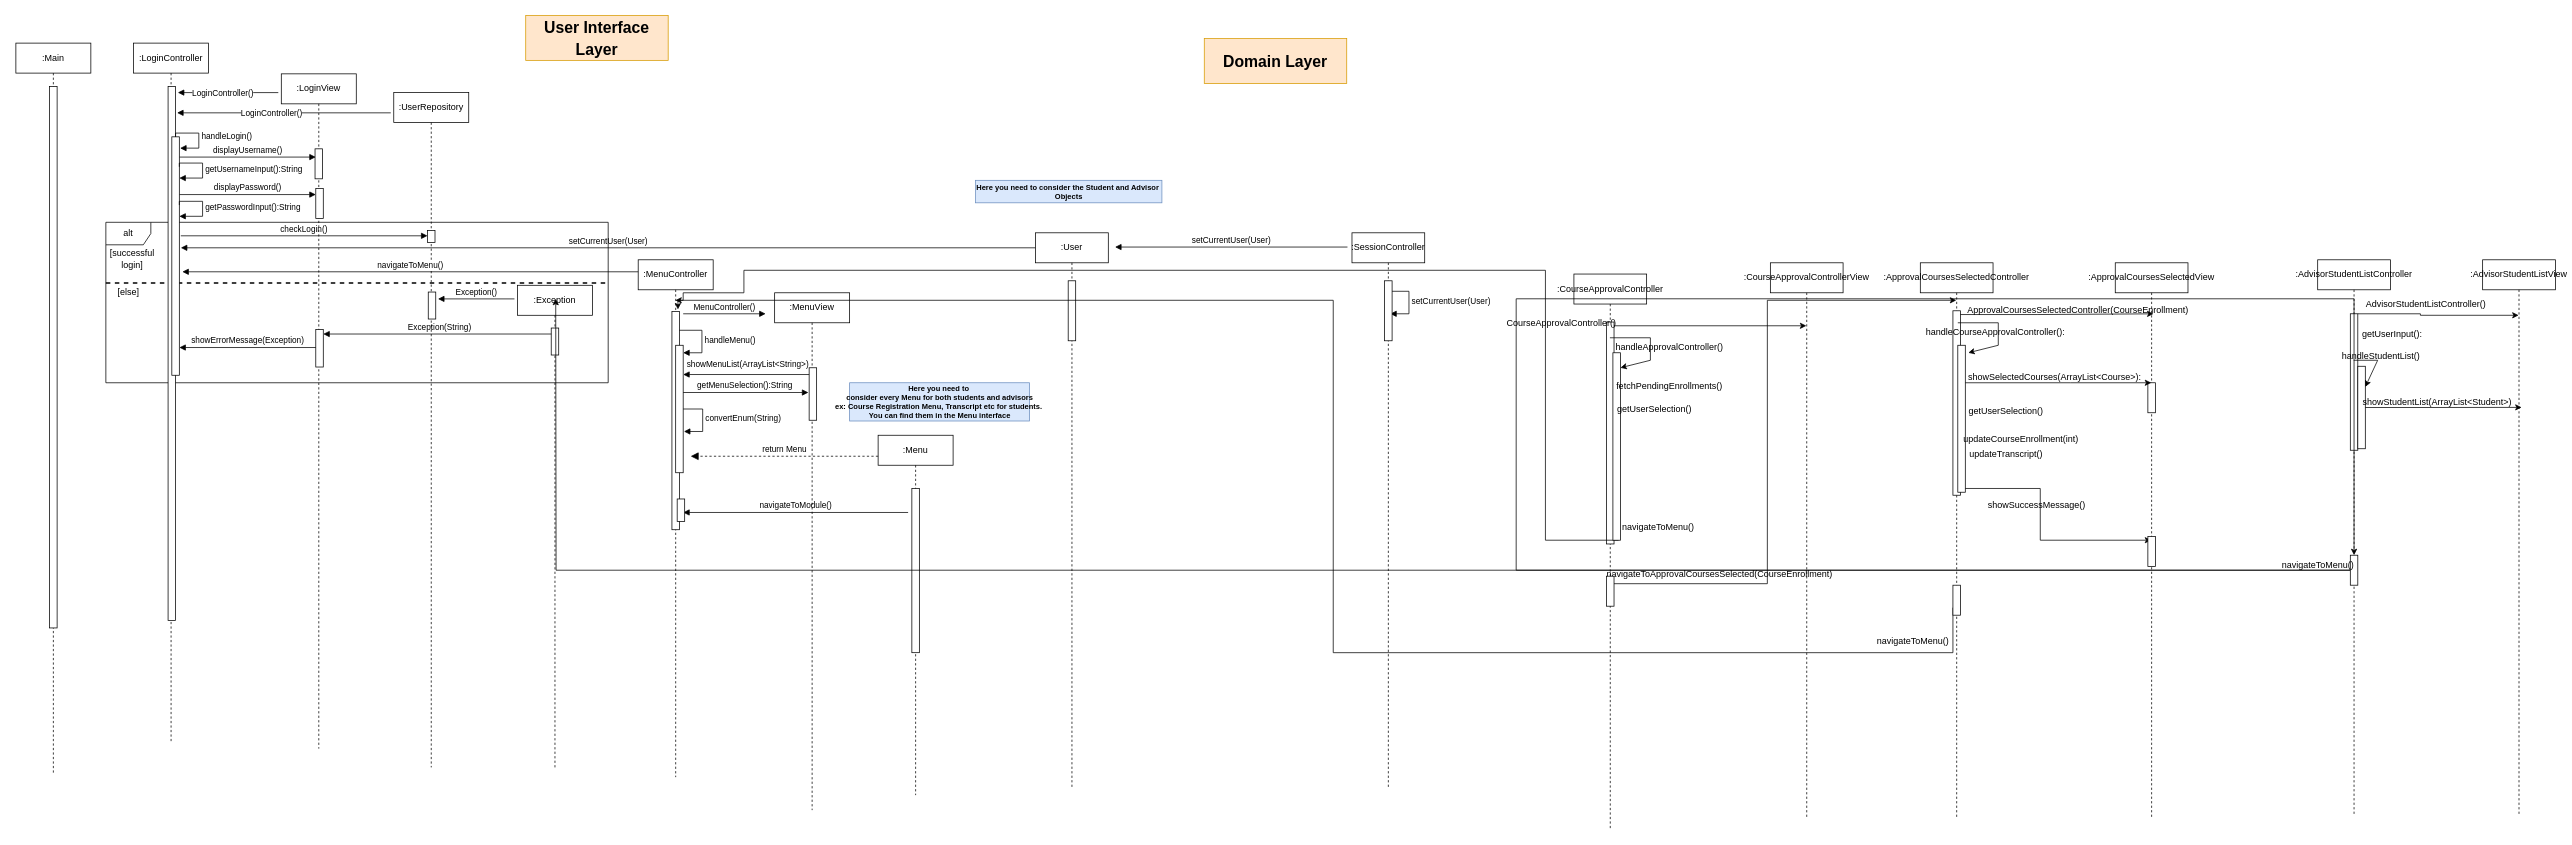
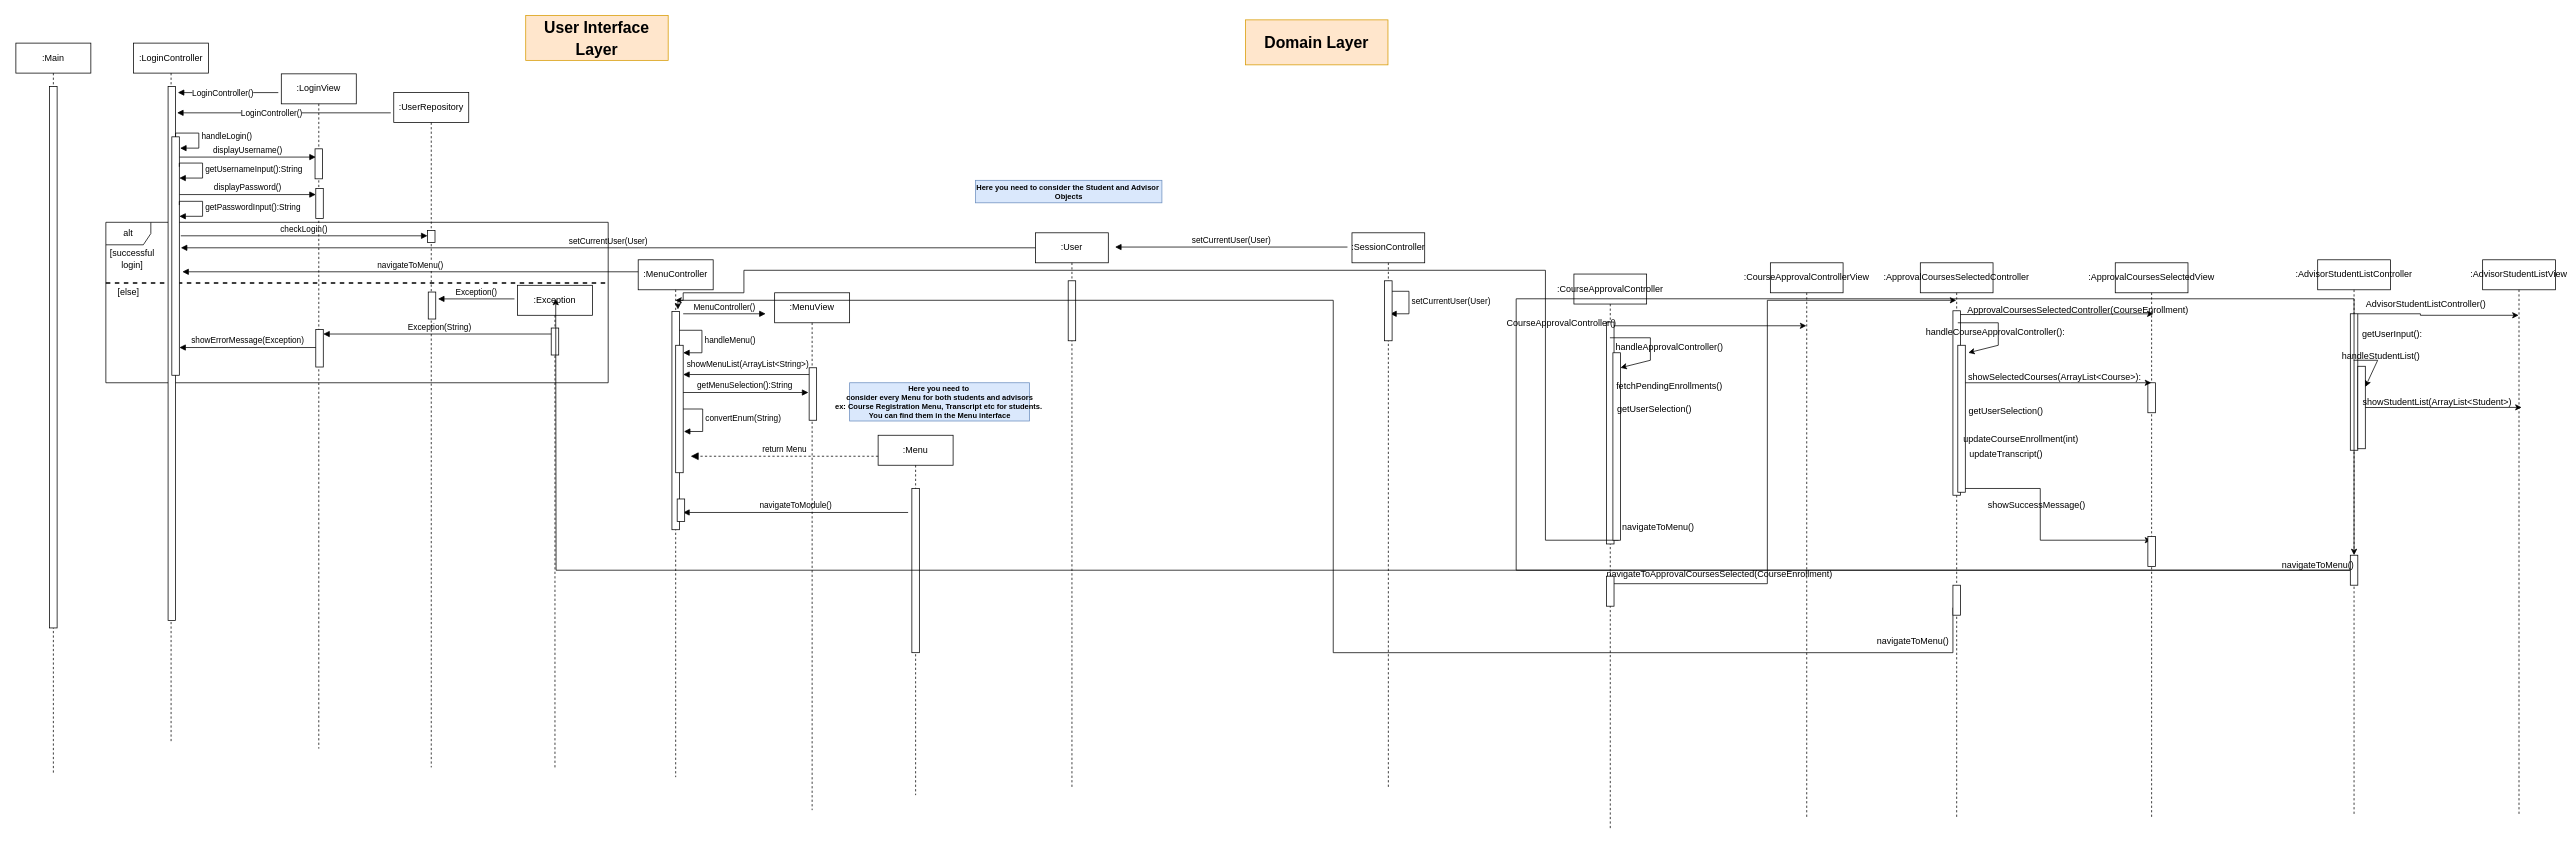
(1275, 61) -> (1317, 42)
